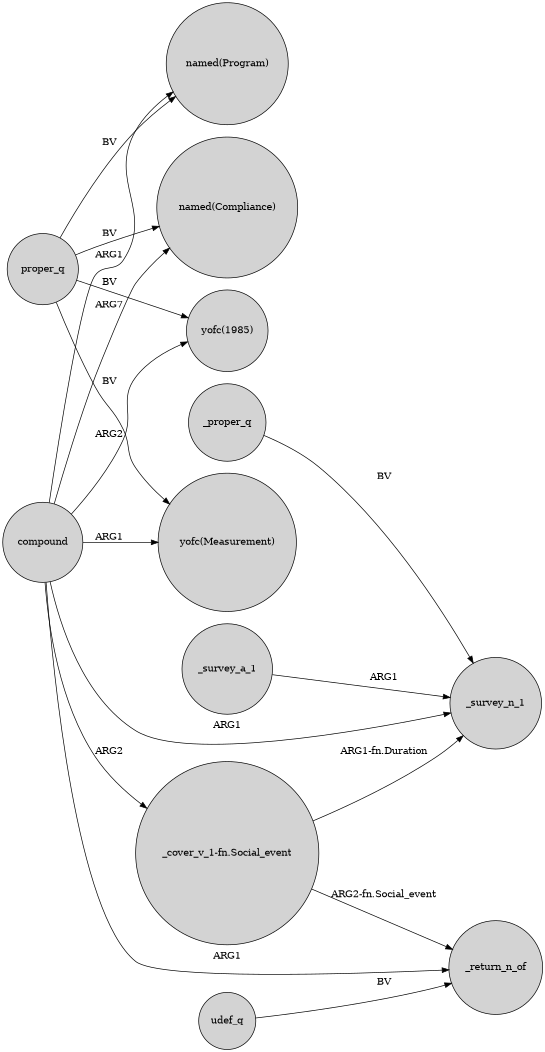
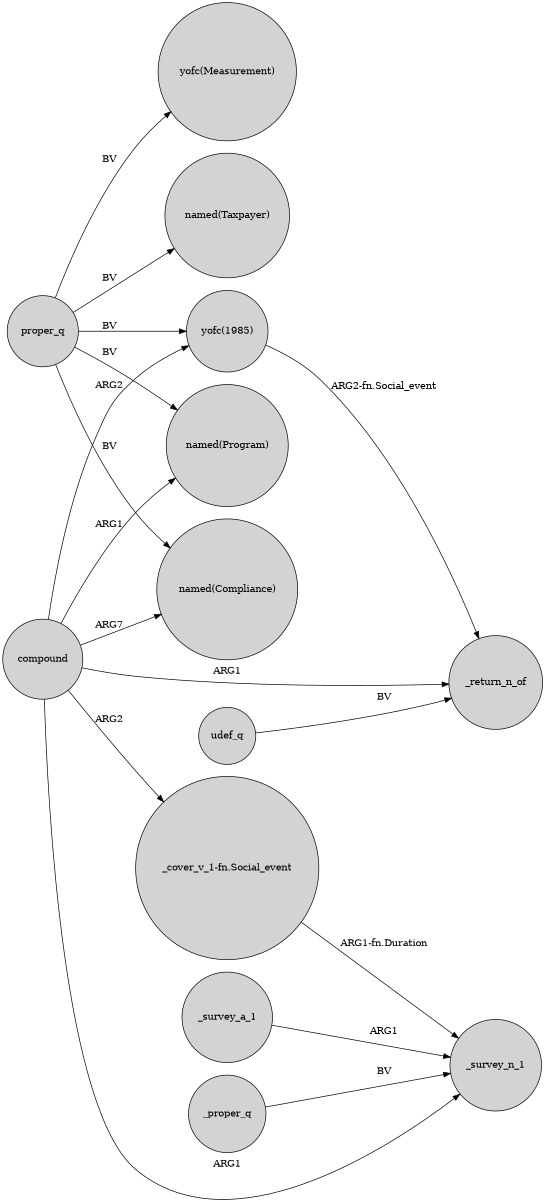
none -> (227, 216)
(117, 542) -> none
(379, 918) -> (394, 471)
